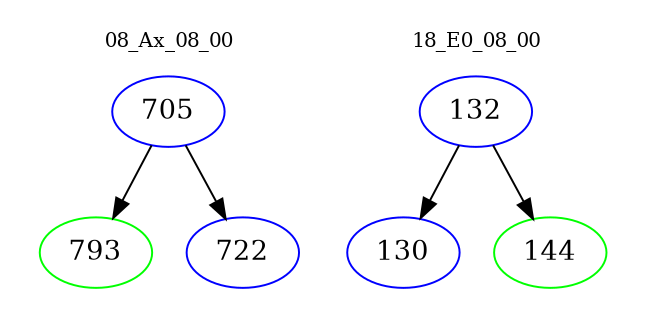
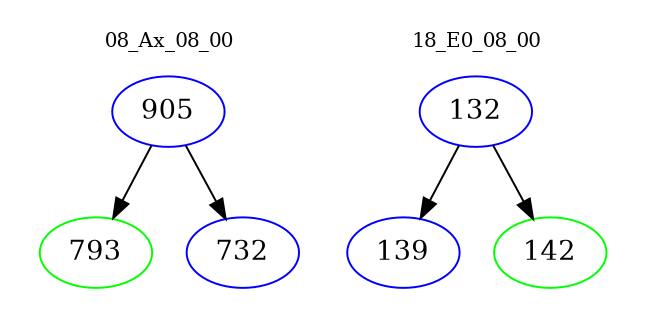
(168, 112) -> (168, 112)
(243, 253) -> (243, 253)
(403, 253) -> (403, 253)
(550, 253) -> (550, 253)
